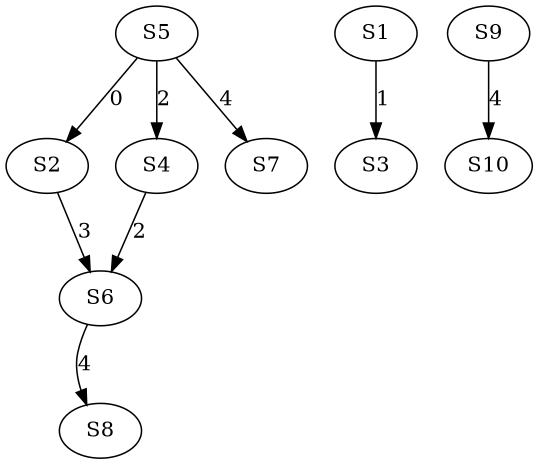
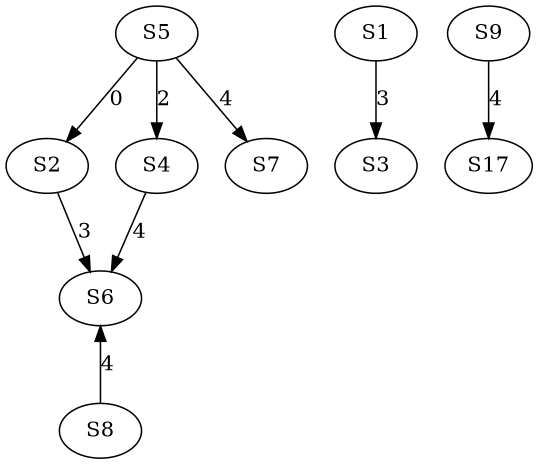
(384, 100) -> (384, 100)
(489, 166) -> (489, 166)
(140, 232) -> (140, 232)
(77, 357) -> (100, 372)
